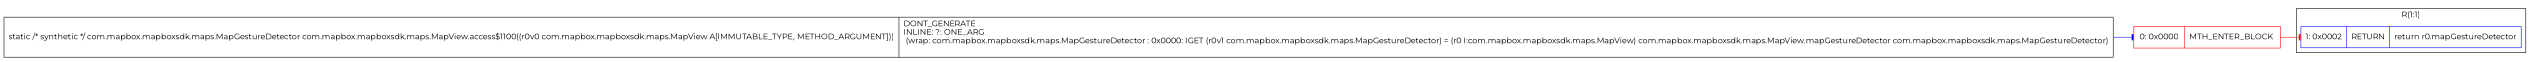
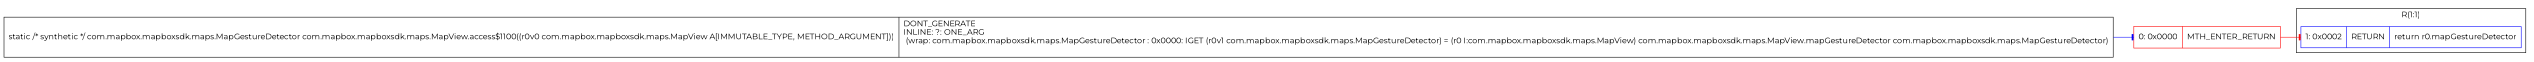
(2231, 37) -> (2231, 37)
